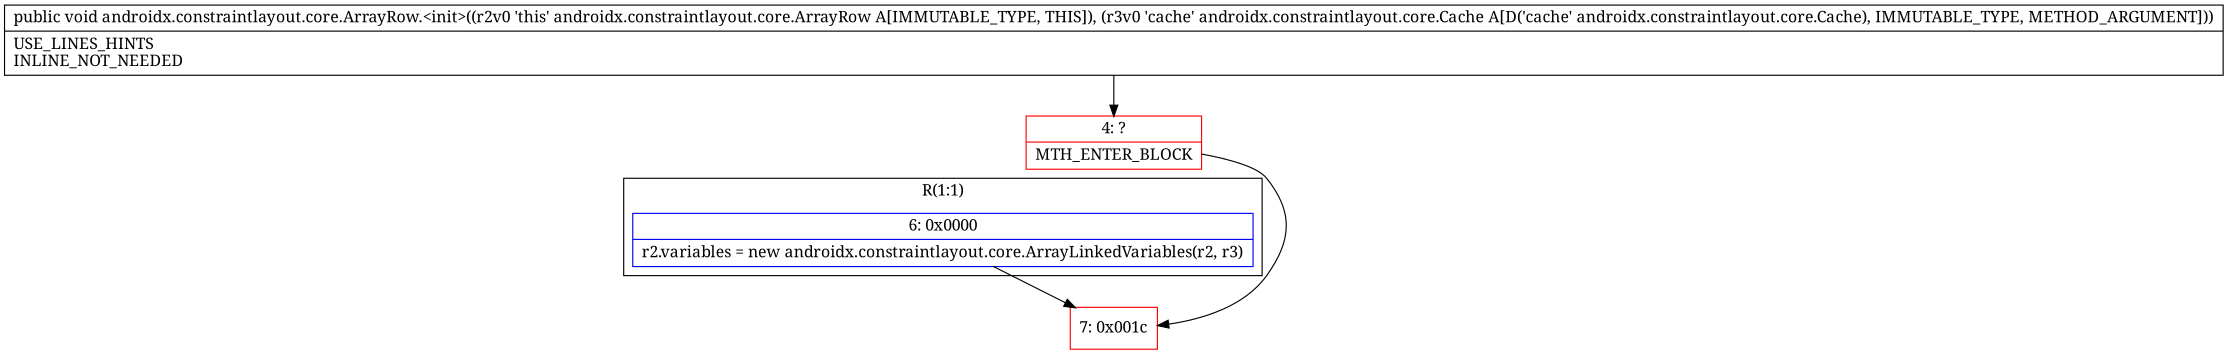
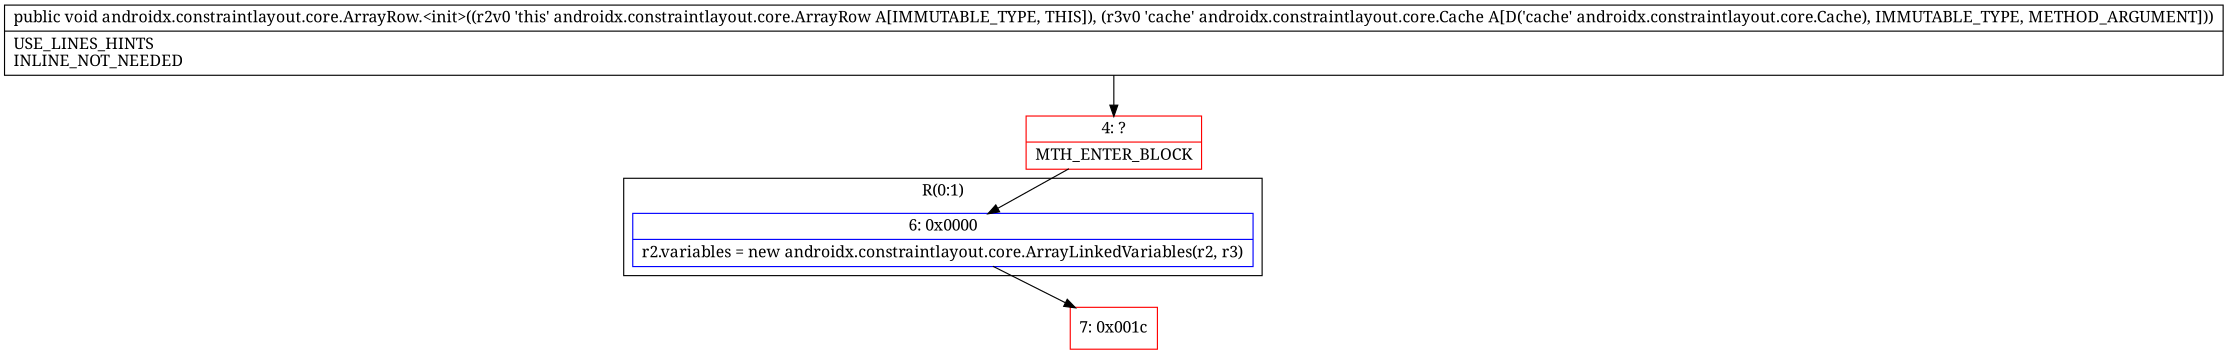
(943, 191) -> (943, 191)
(1282, 247) -> (1033, 189)
